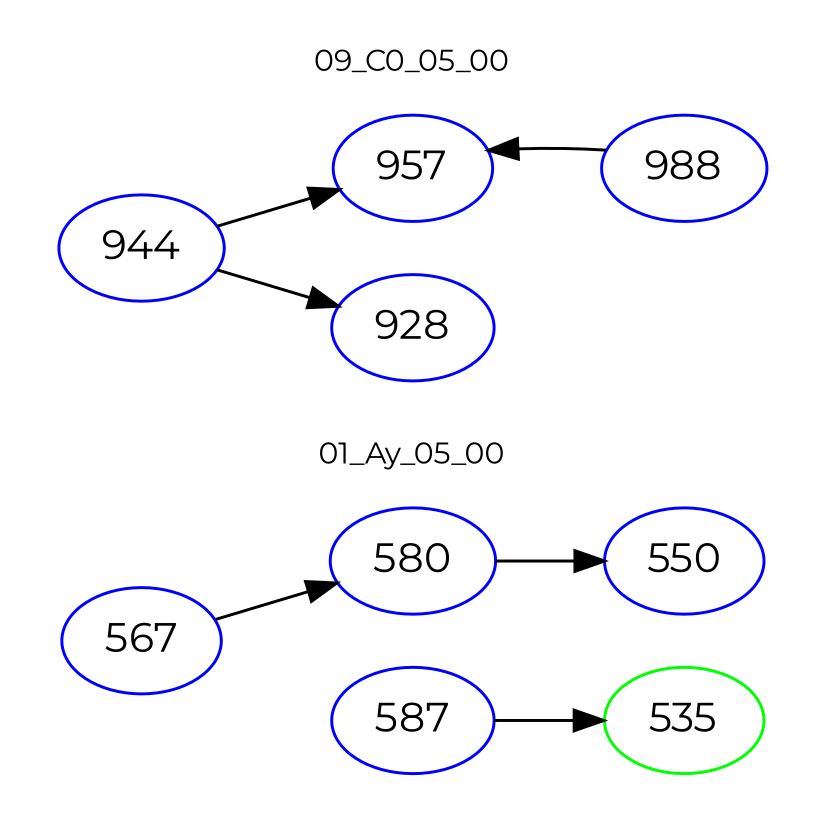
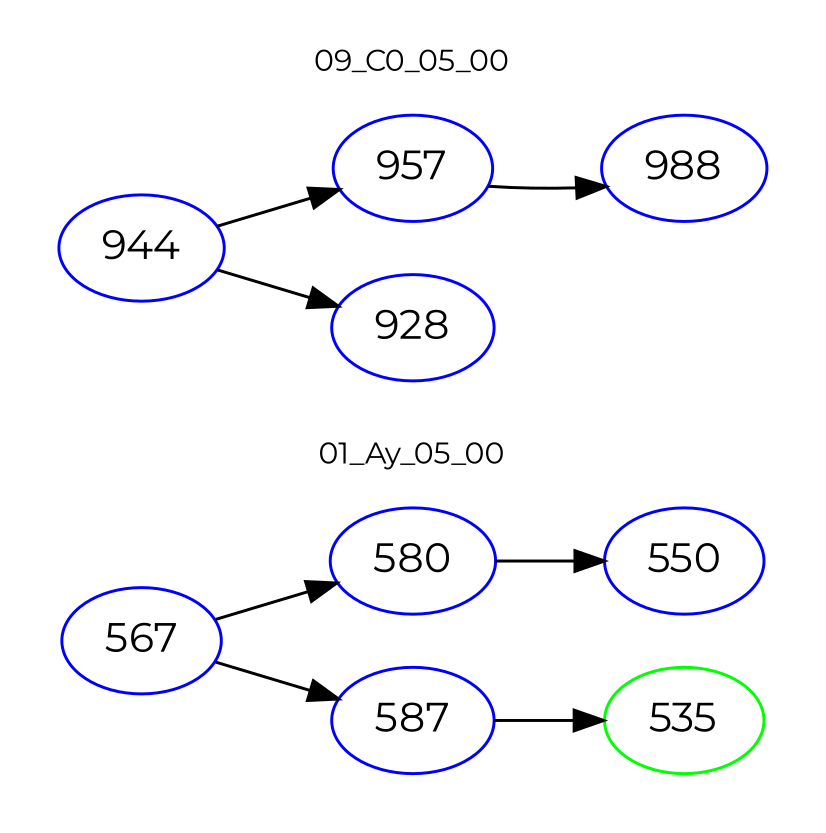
(562, 148) -> (532, 188)
none -> (263, 676)
